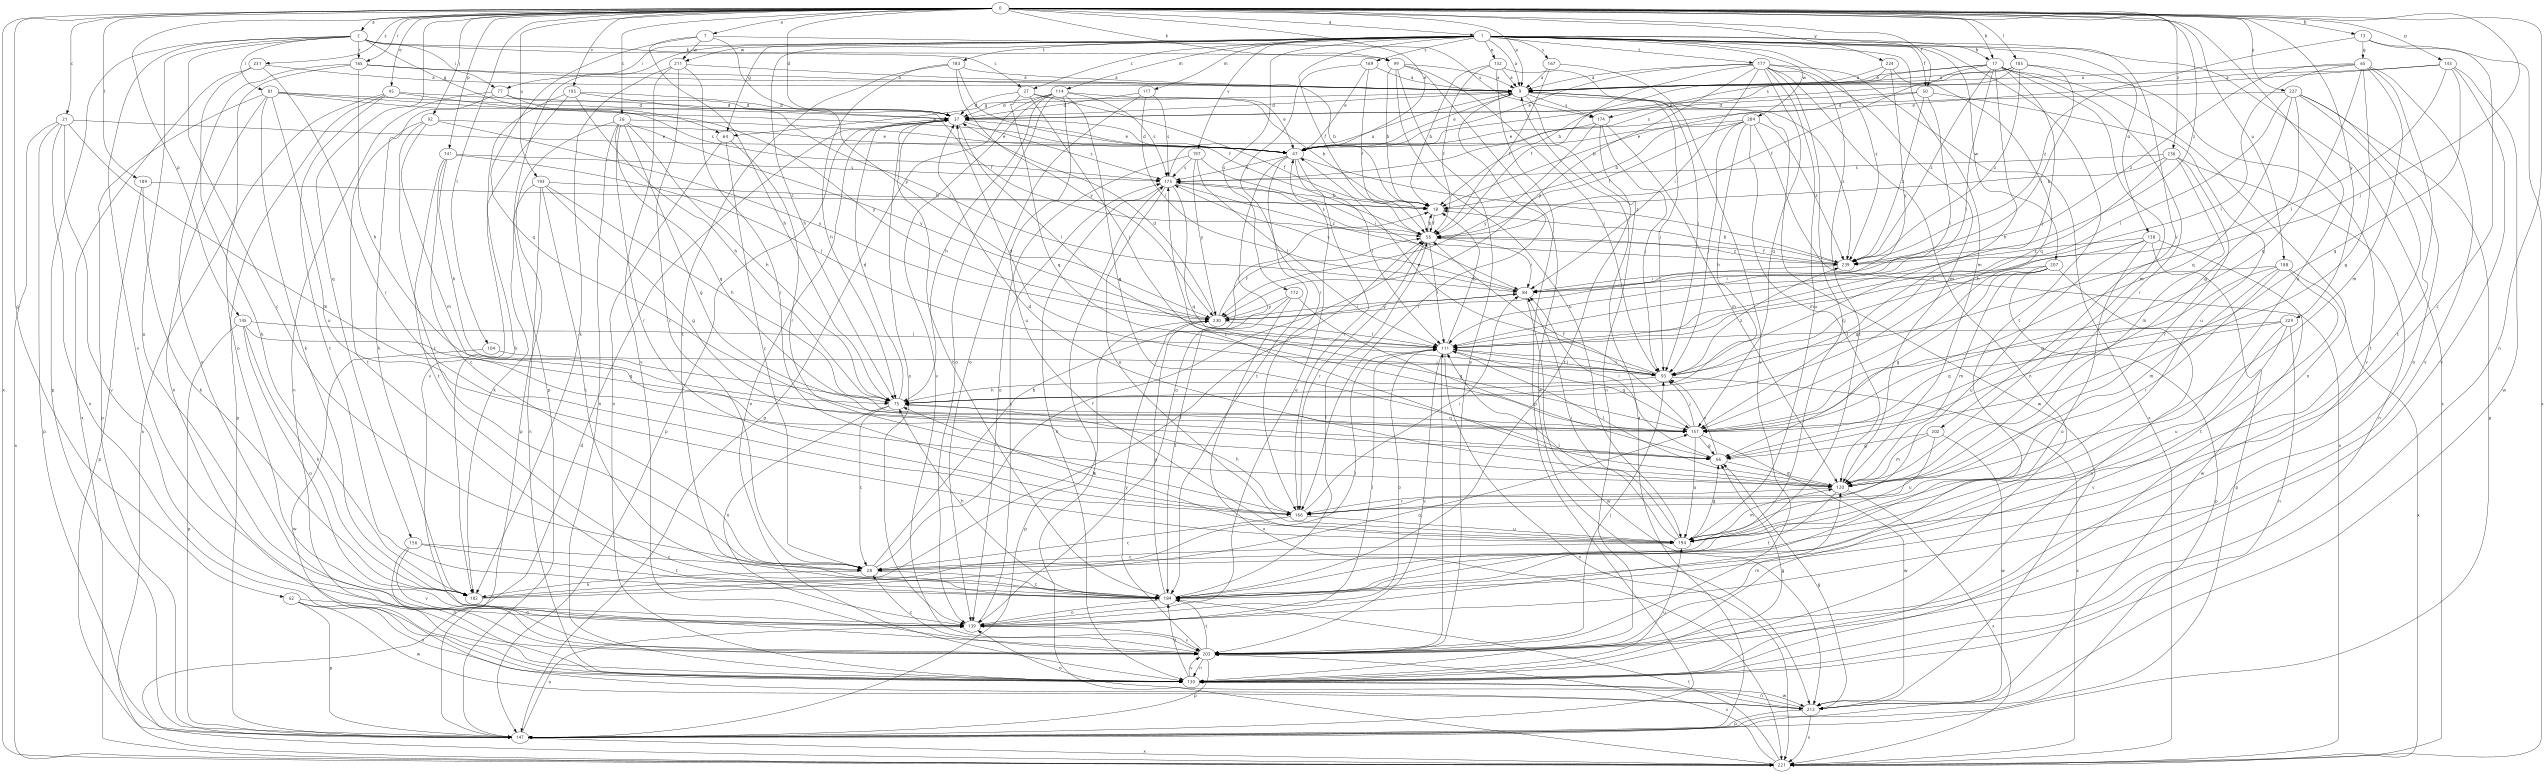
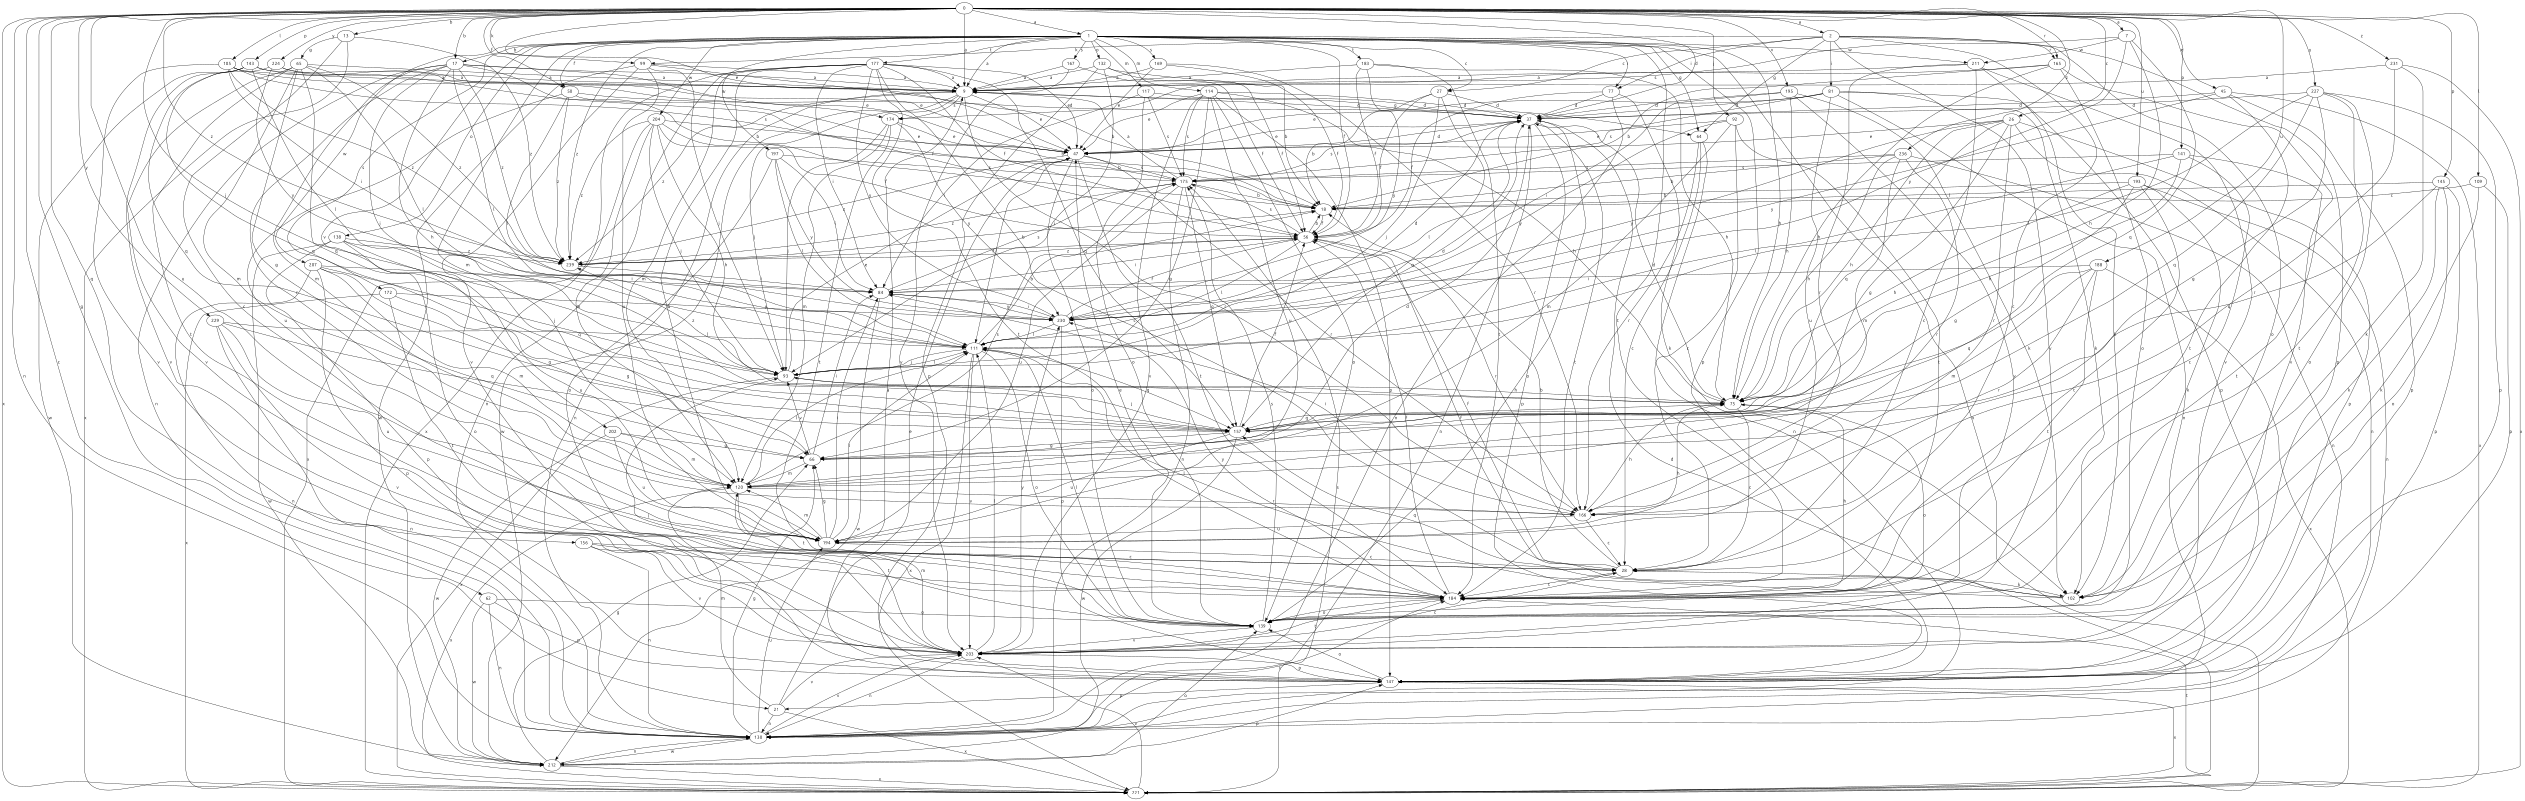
(1061, 150) -> (1328, 149)
(872, 336) -> (1884, 196)
(491, 349) -> none
(93, 602) -> (1114, 695)
